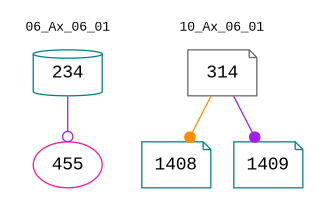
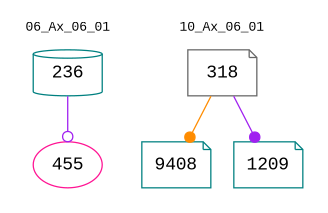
(68, 73) -> (68, 73)
(222, 73) -> (222, 73)
(176, 165) -> (176, 165)
(268, 165) -> (268, 165)
